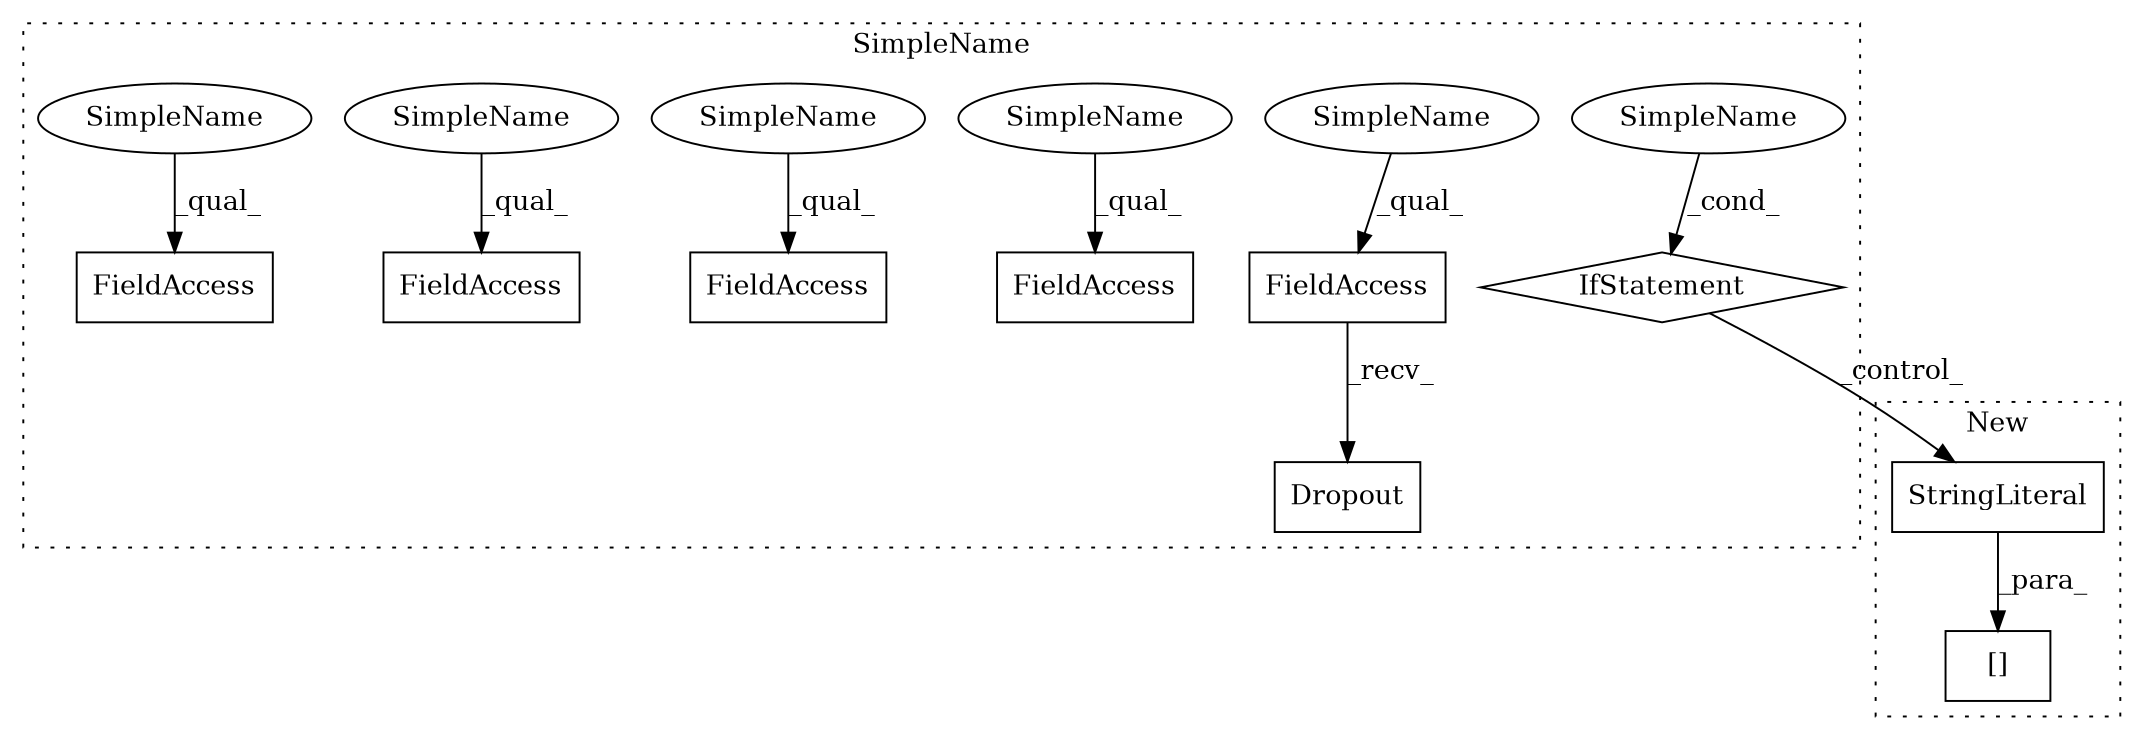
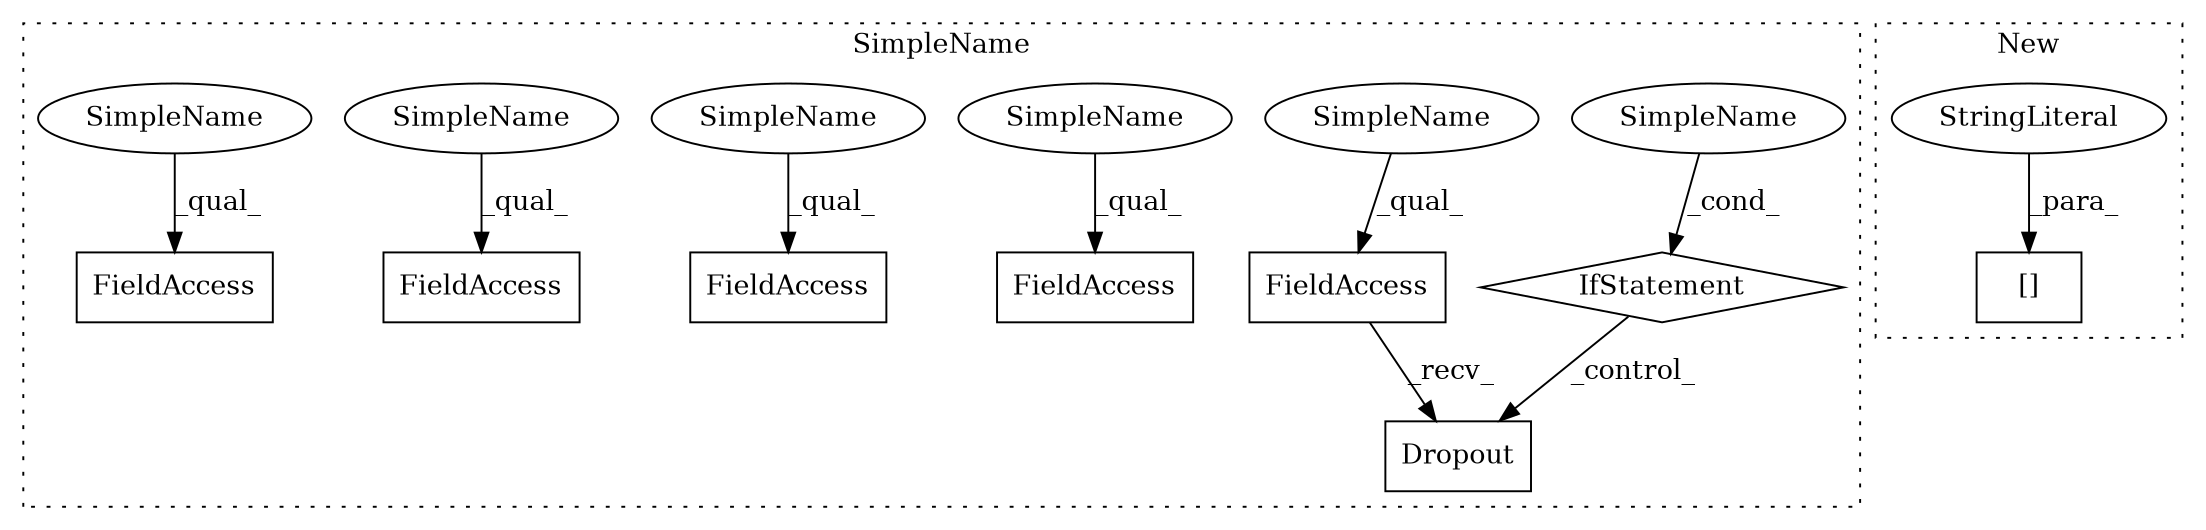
(1827, 377) -> (1572, 362)
(1998, 497) -> (2029, 118)
